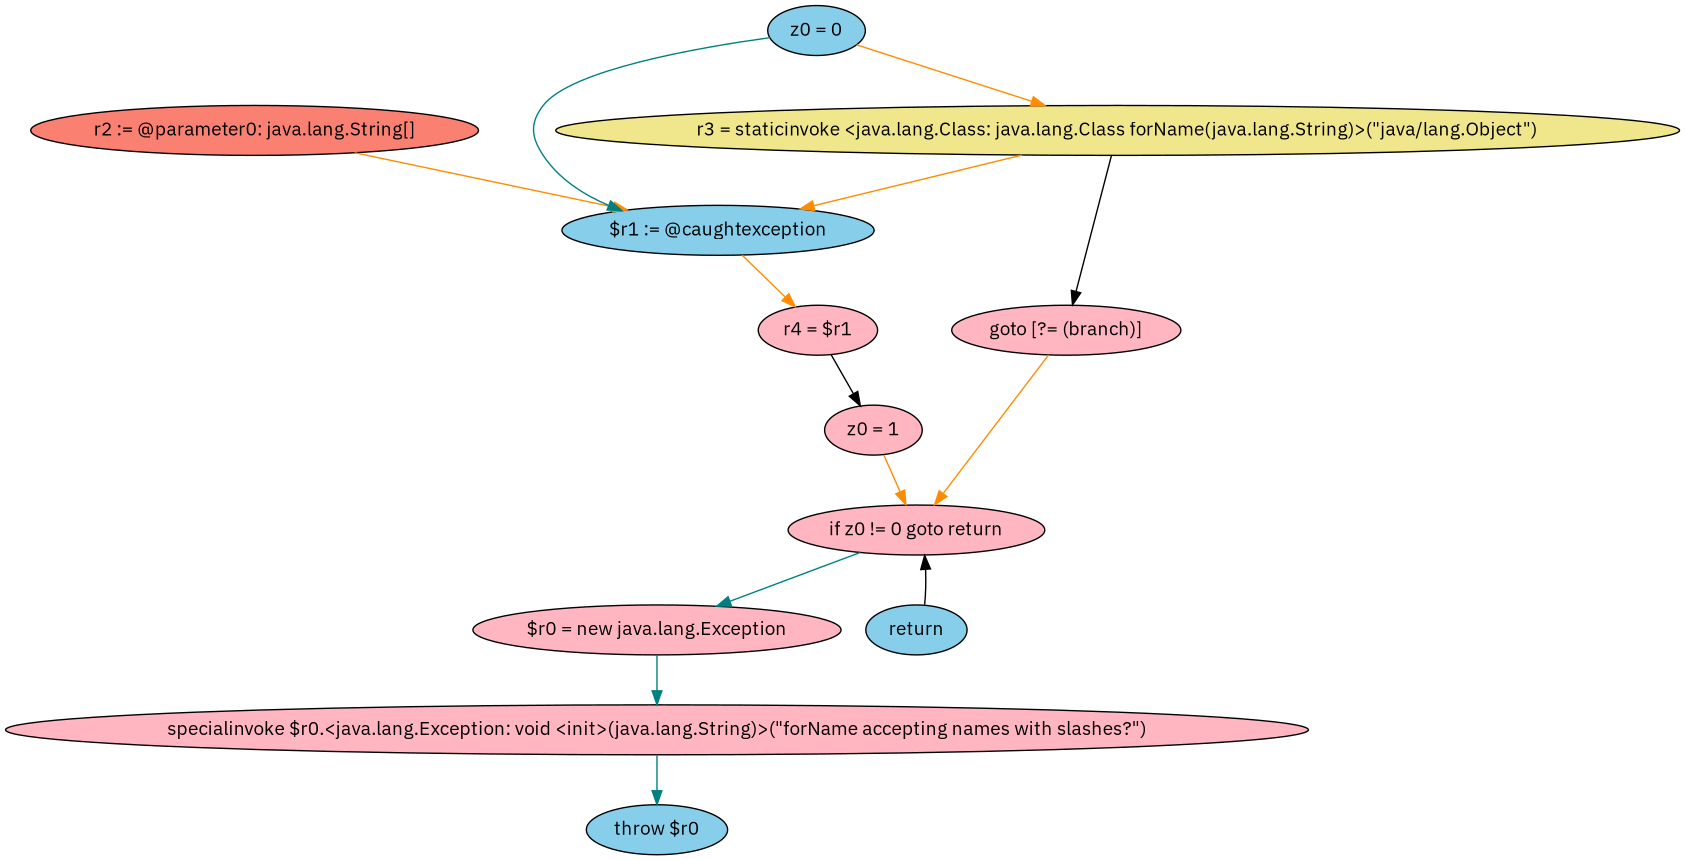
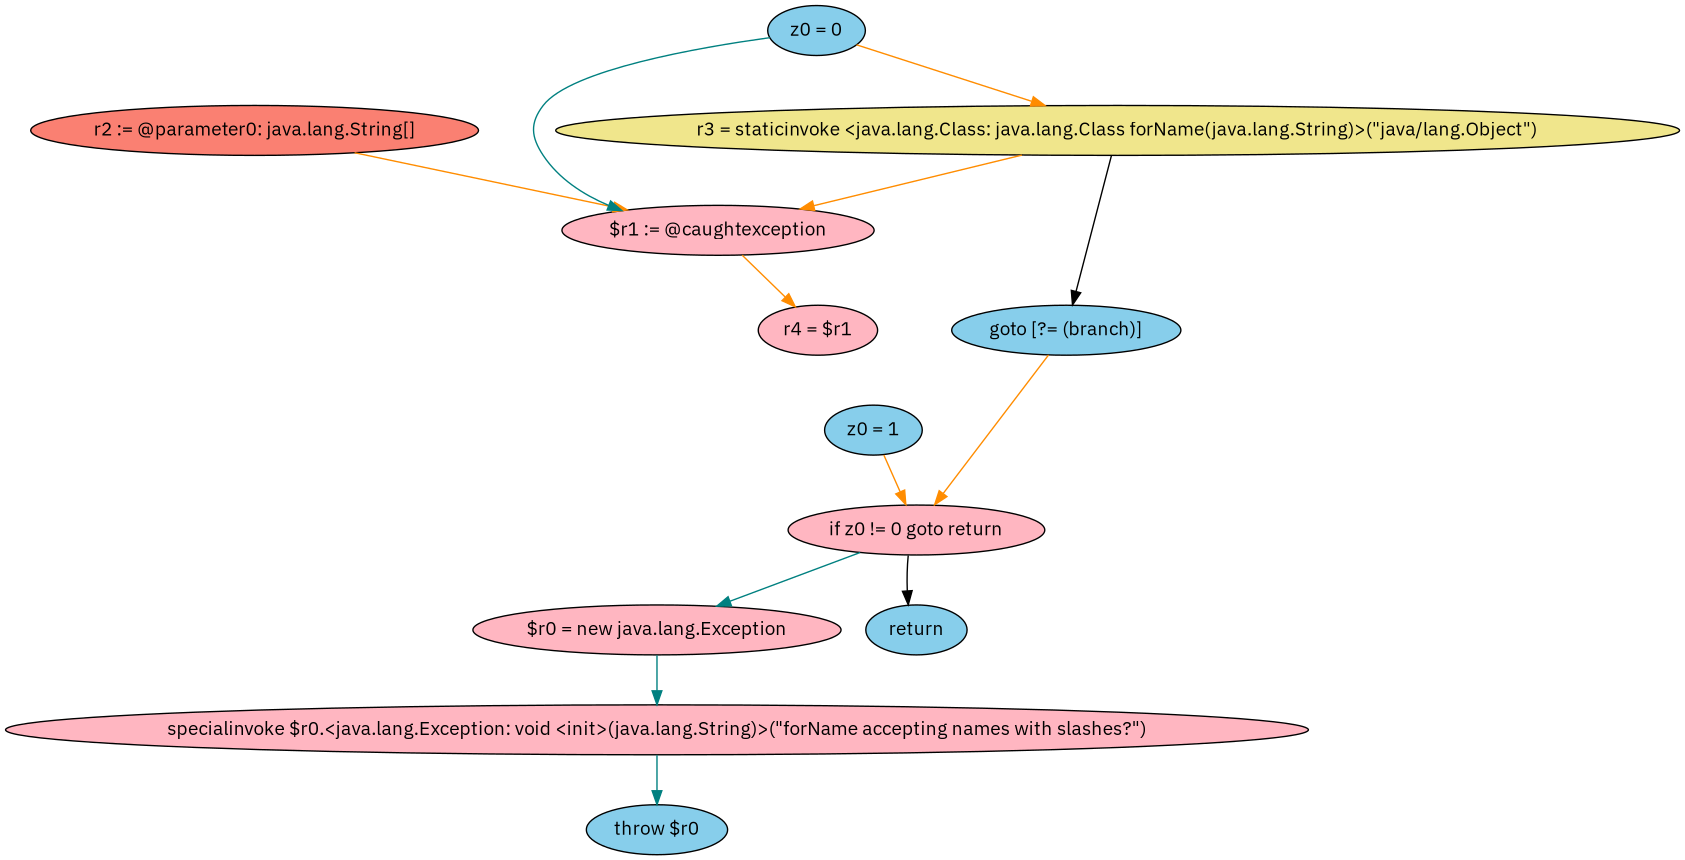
(718, 230) -> (718, 230)
(1066, 330) -> (1066, 330)
(842, 374) -> none
(873, 430) -> (873, 430)
(926, 587) -> (907, 573)
